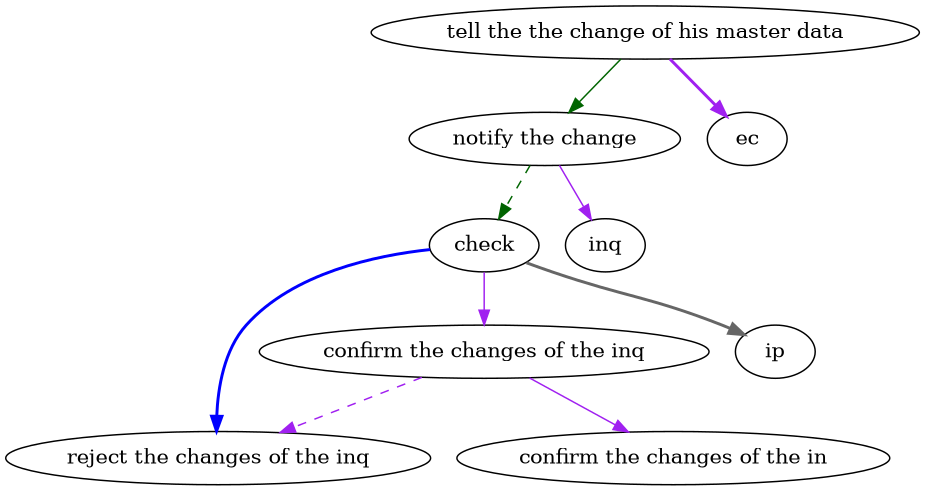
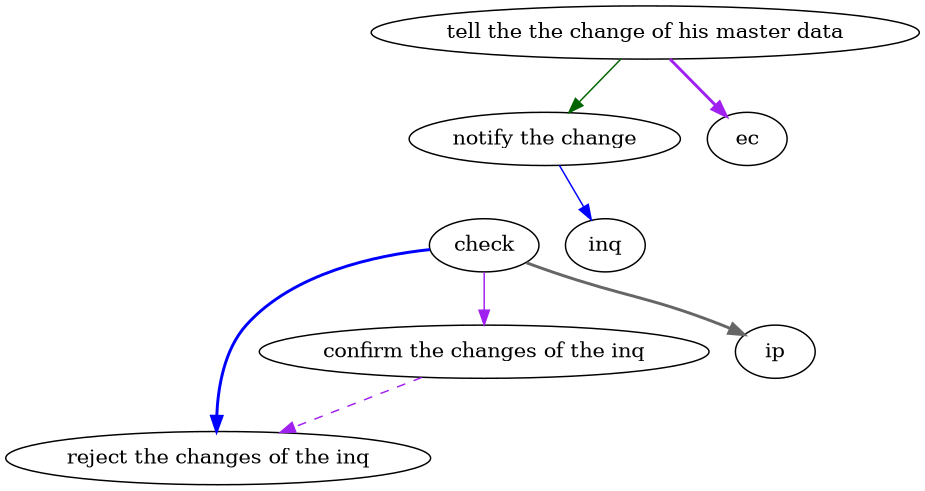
(518, 186) -> none
(572, 186) -> (572, 186)
(673, 458) -> none
